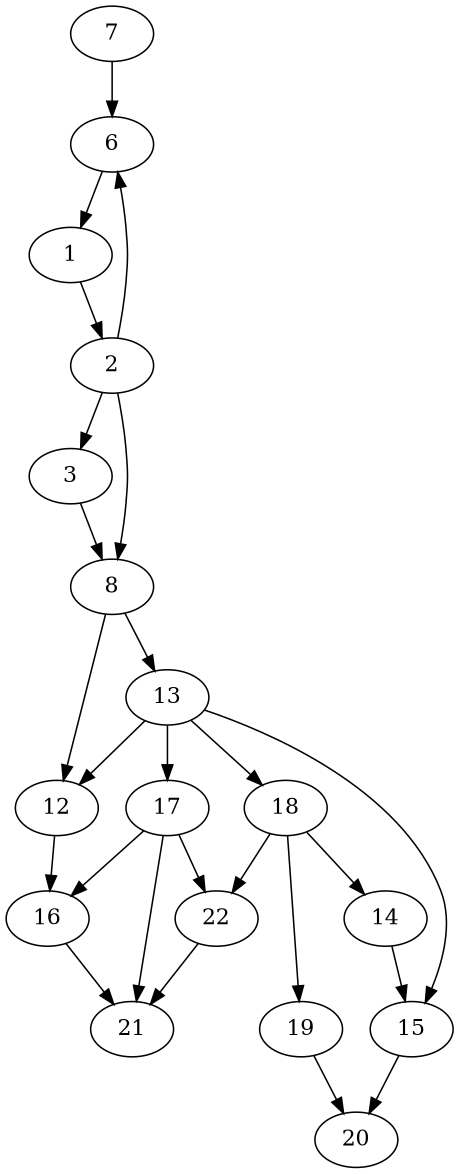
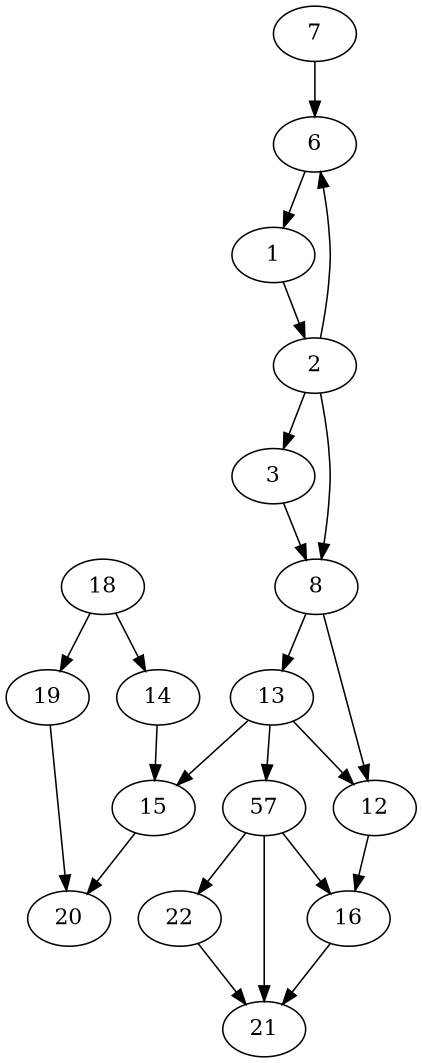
(221, 748) -> none
(167, 808) -> (264, 808)
(255, 857) -> none
